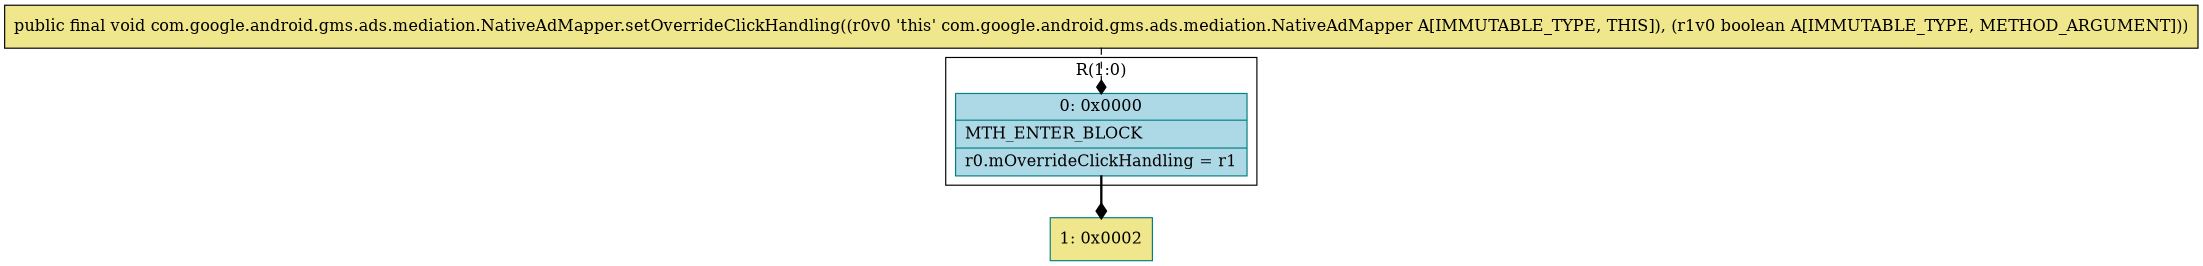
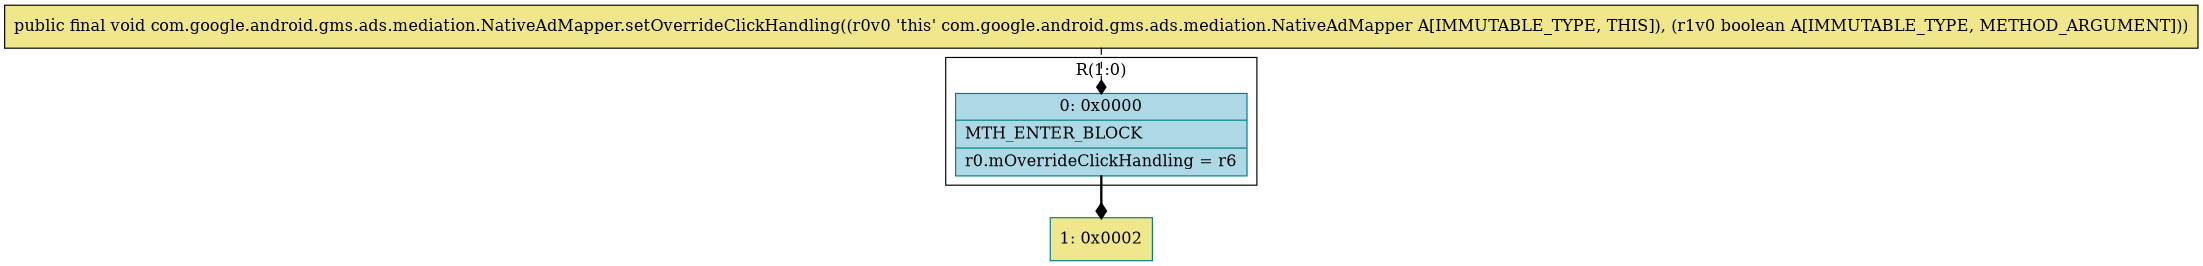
(1101, 161) -> (1101, 161)
